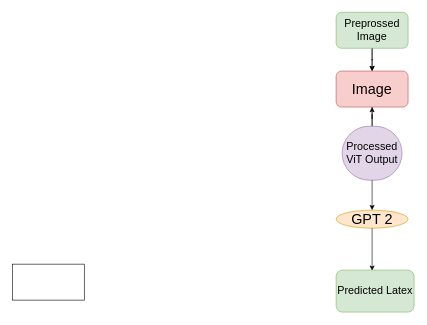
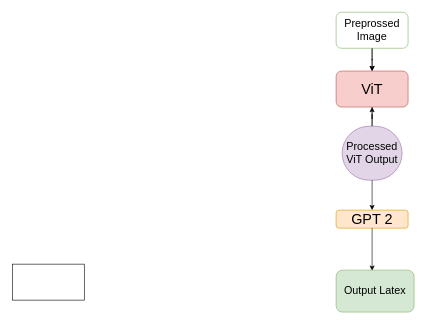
(372, 30) -> (372, 30)
(372, 89) -> (372, 89)
(372, 219) -> (372, 219)
(375, 291) -> (375, 291)
